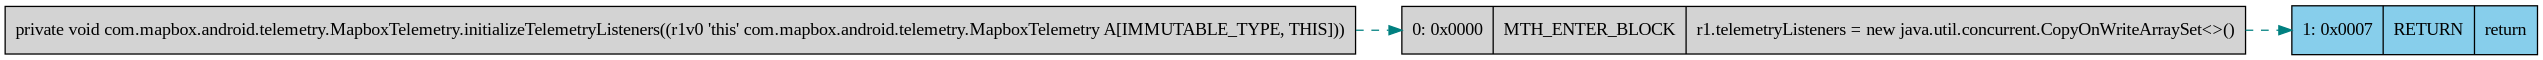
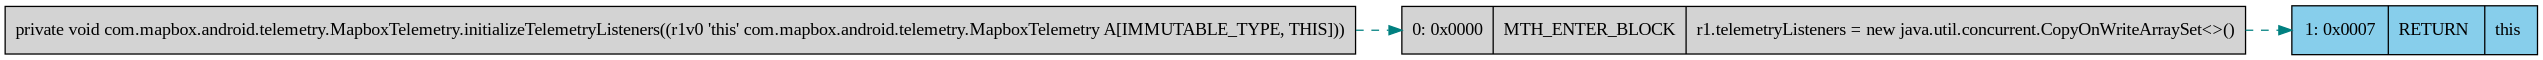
(2506, 30) -> (2508, 30)
